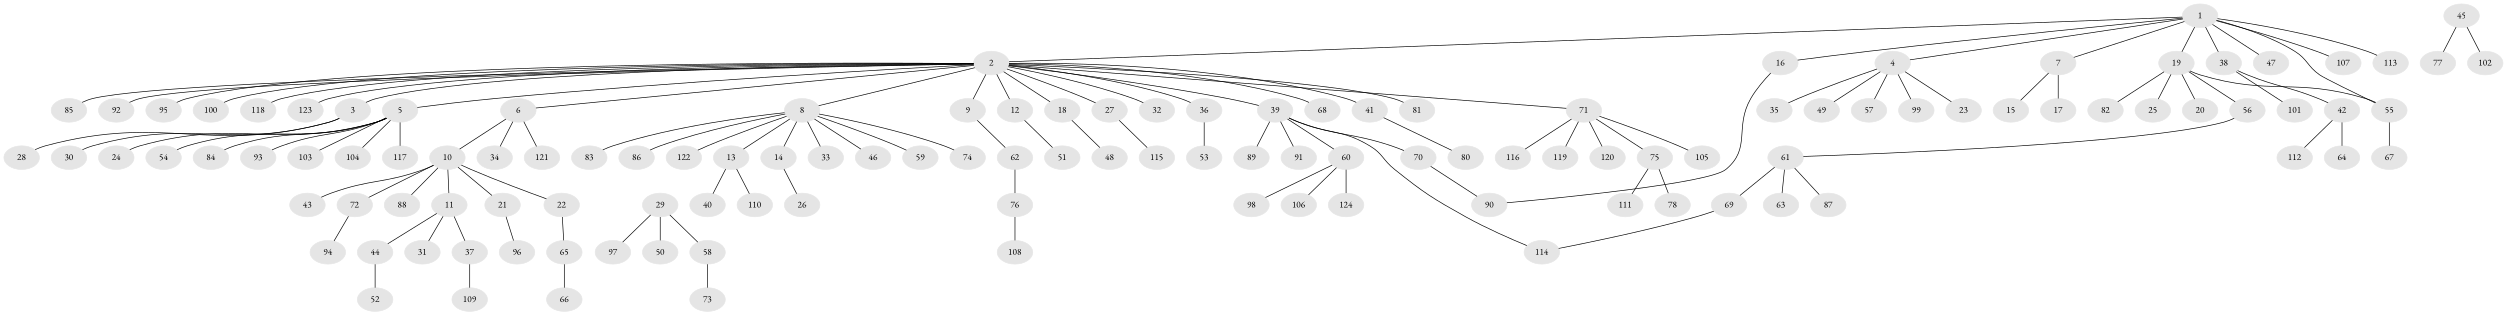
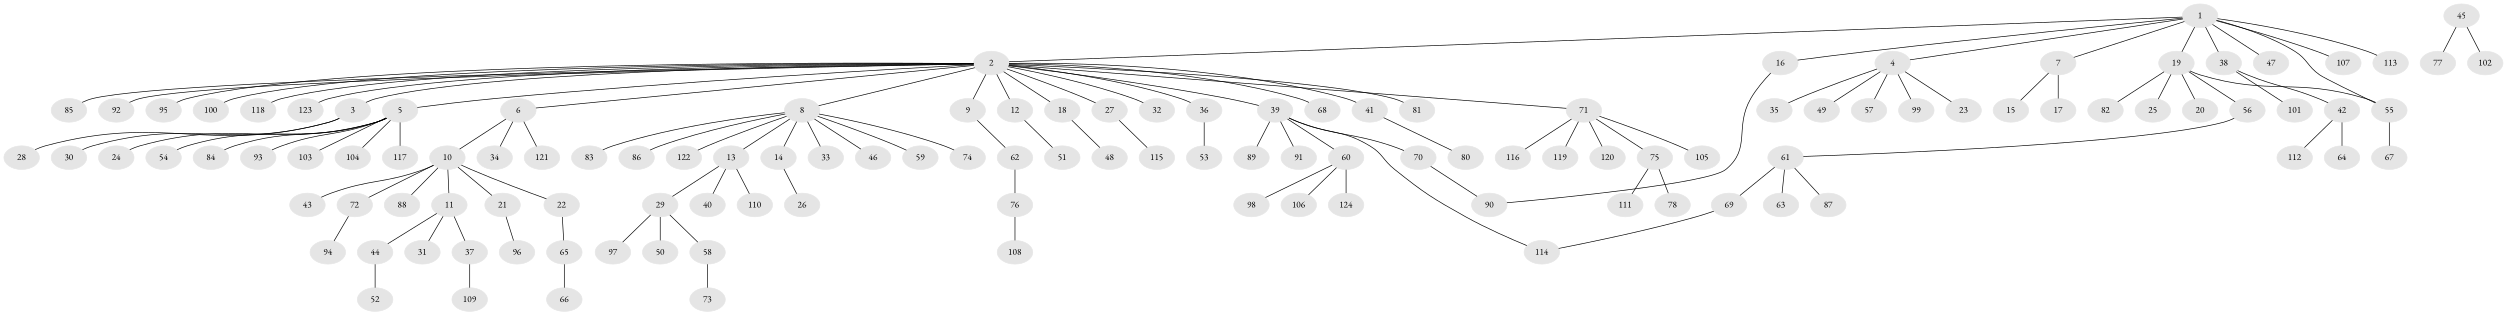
none -> (696, 181)
